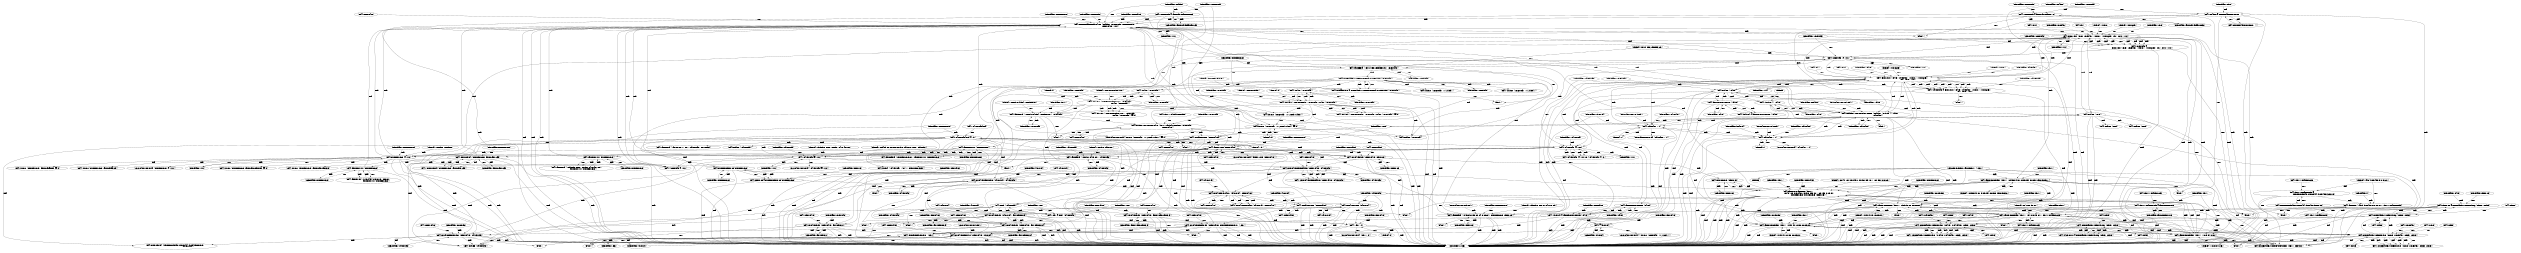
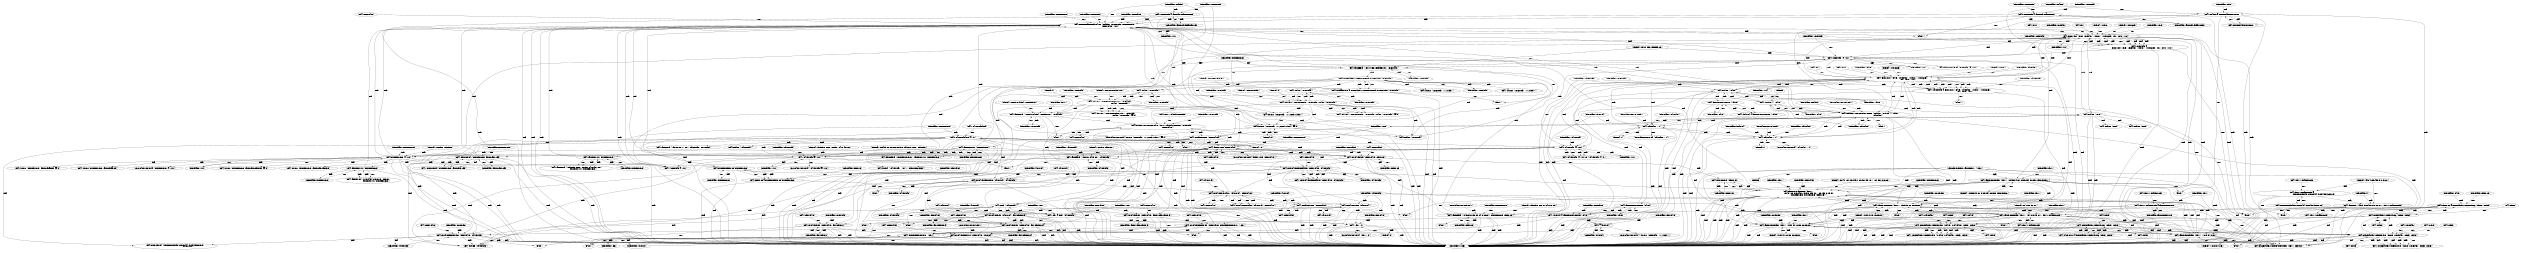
(2036, 14) -> (2036, 14)
none -> (1958, 68)
